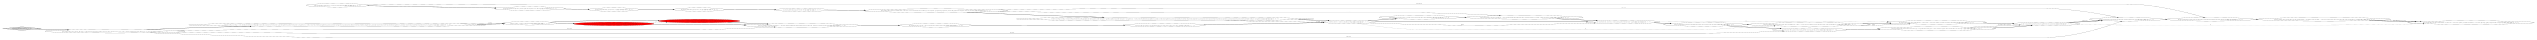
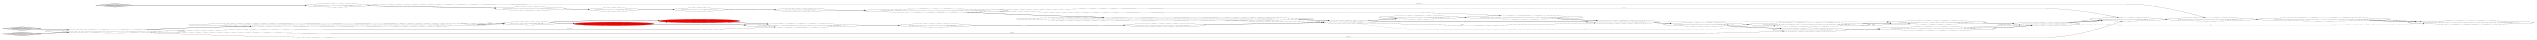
none -> (115, 5)
none -> (22, 34)
